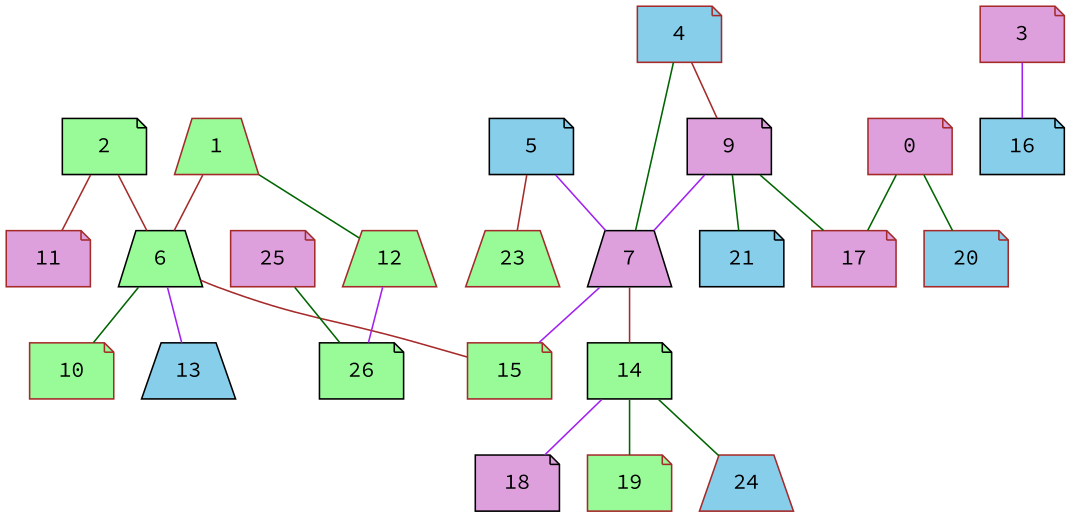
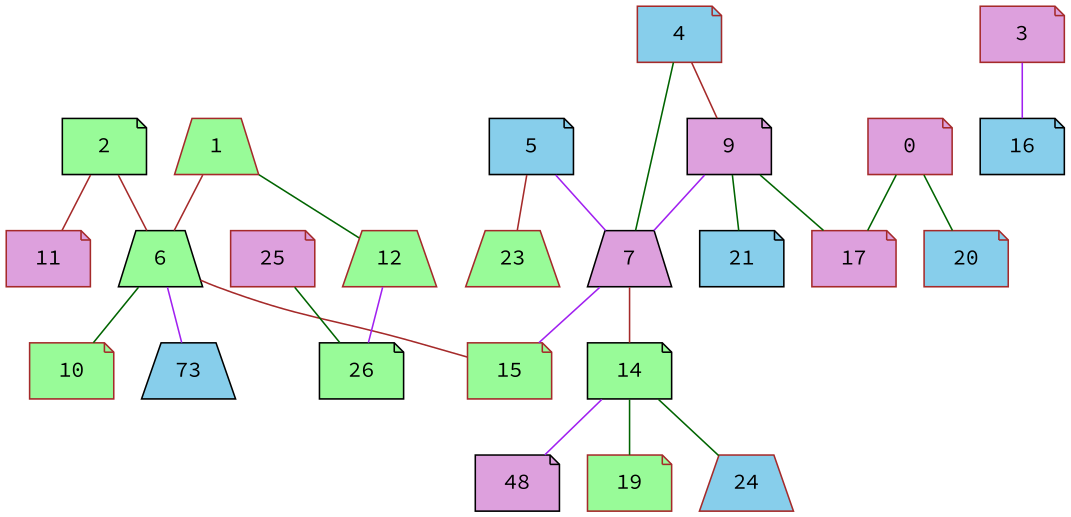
(189, 371) -> (189, 371)
(517, 483) -> (517, 483)
